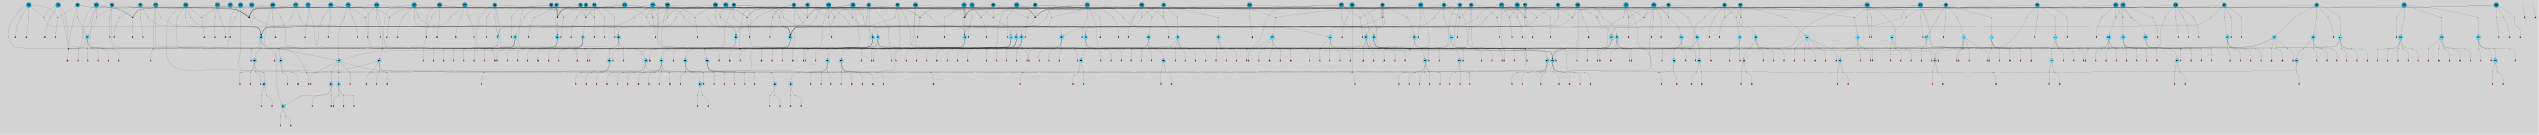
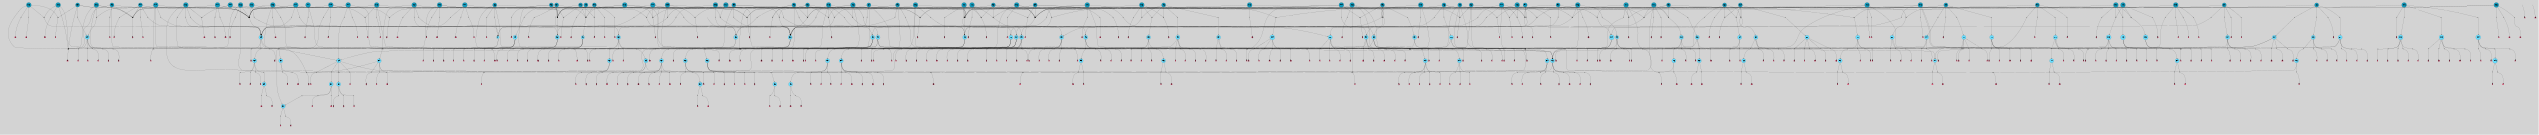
(1744, 61) -> (1744, 61)
